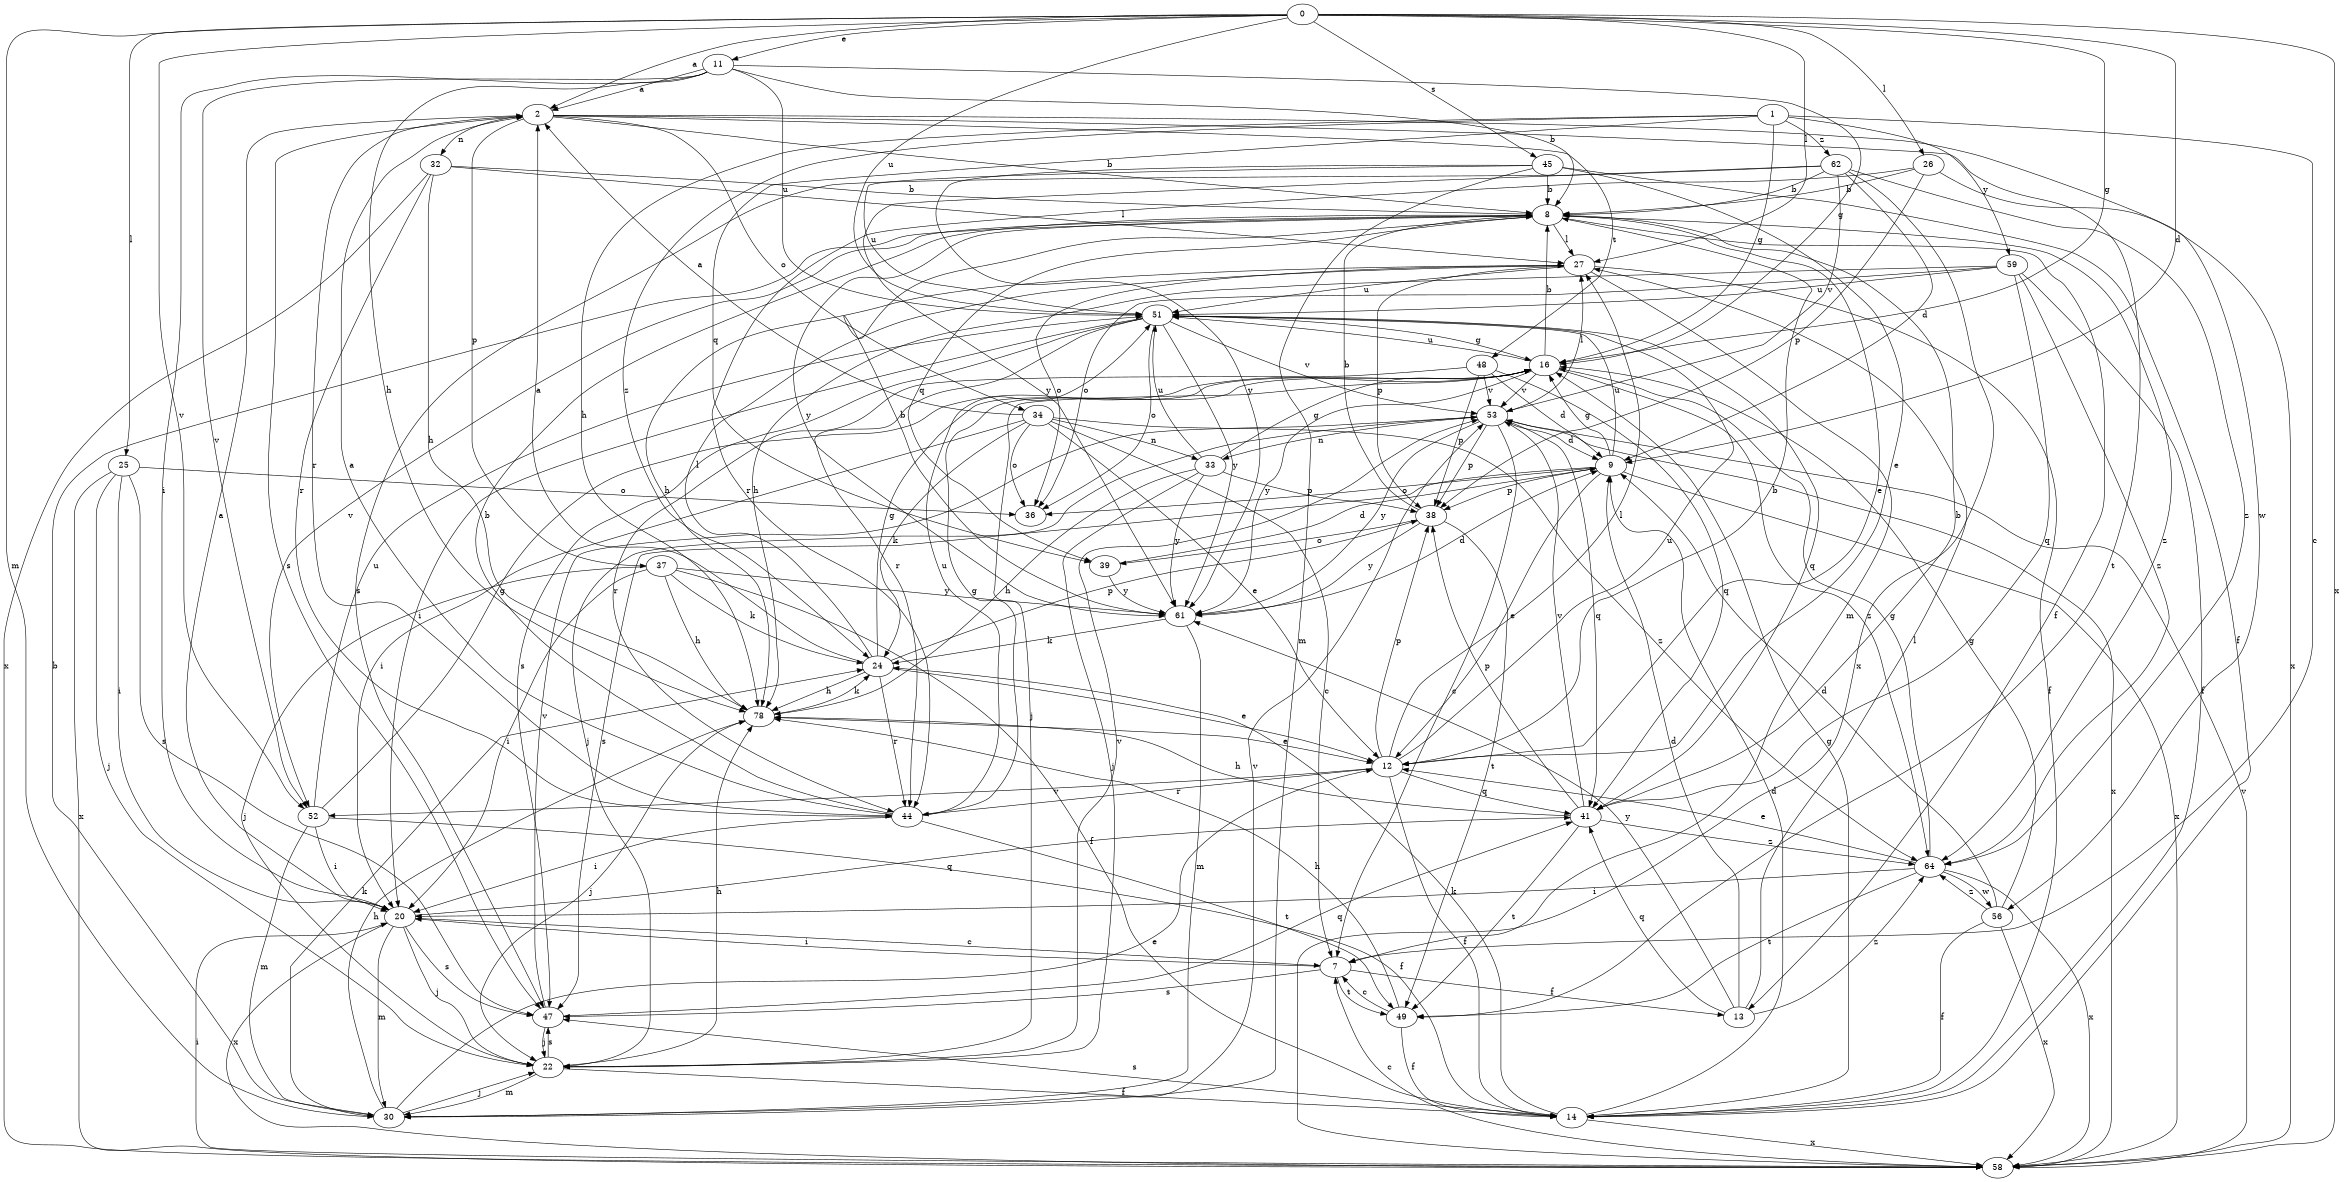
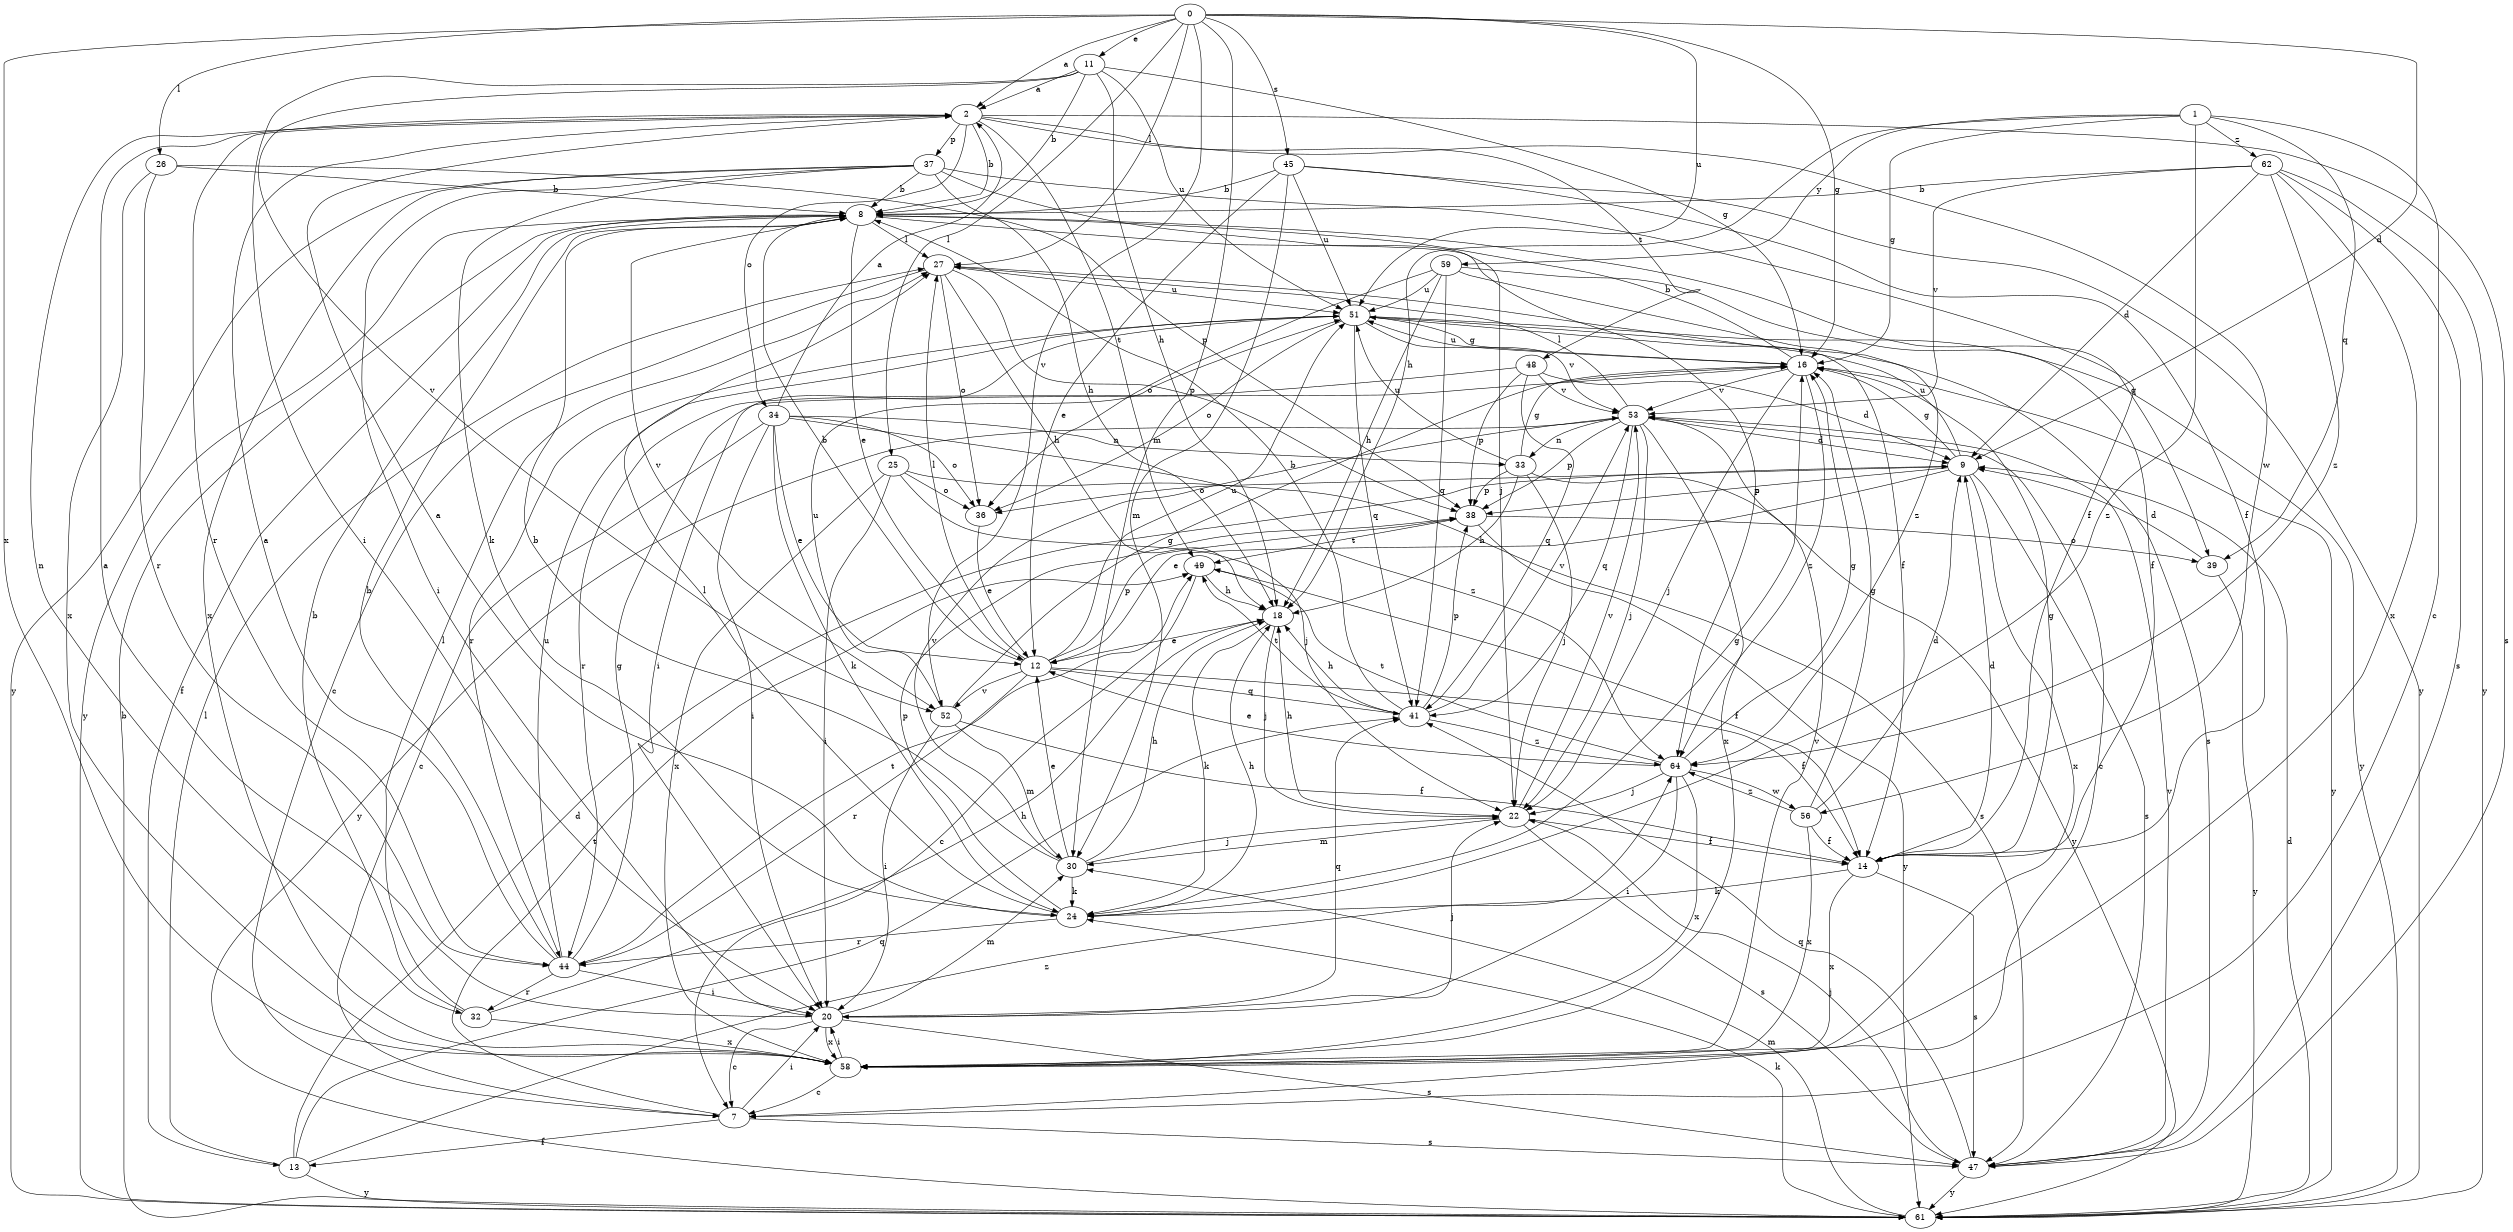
(1344, 303) -> (898, 188)
none -> (205, 573)
(1850, 616) -> (334, 691)
(347, 658) -> (523, 991)
(1132, 705) -> (987, 594)
(759, 716) -> (1278, 616)
none -> (1601, 799)
none -> (1949, 1191)
